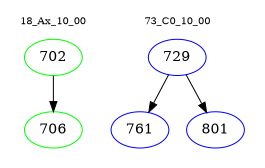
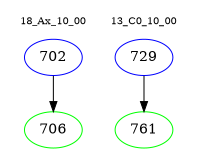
(178, 22) -> (144, 22)
(53, 57) -> (53, 57)
(140, 130) -> (144, 130)
(215, 130) -> none
